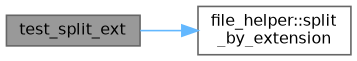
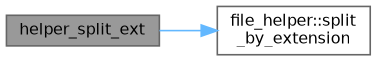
(73, 31) -> (83, 31)
